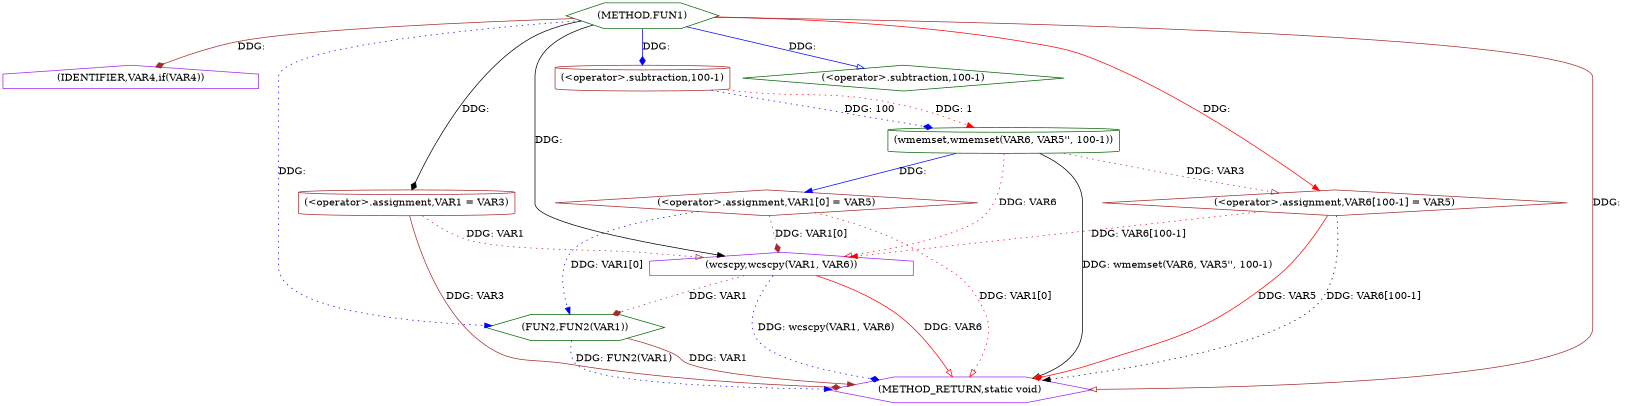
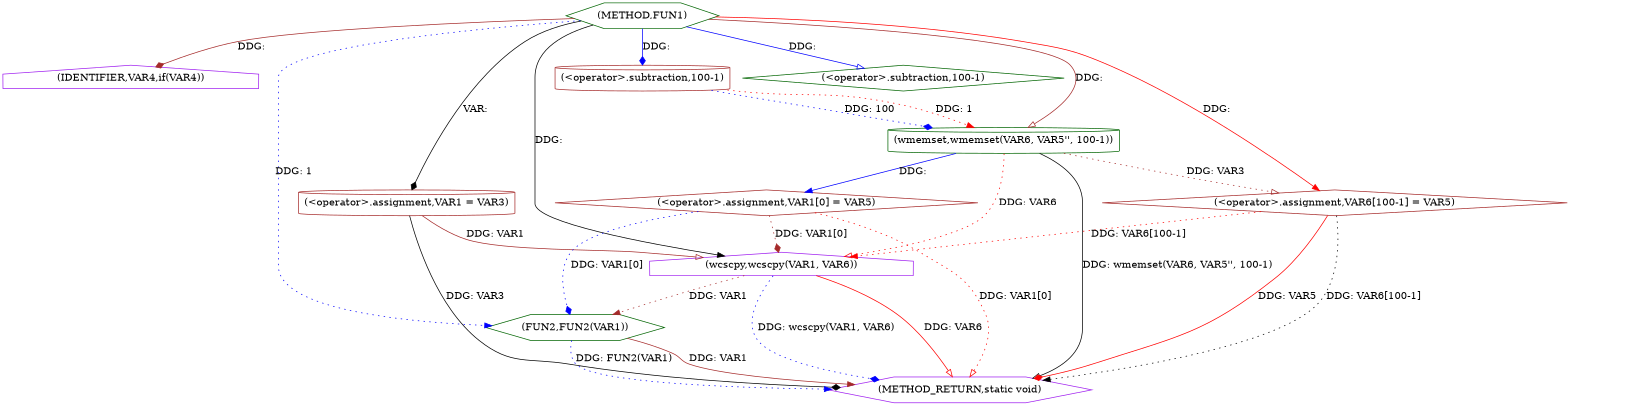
(1534, 58) -> (931, 35)
(477, 109) -> (477, 109)
(294, 172) -> (294, 172)
(614, 230) -> (614, 230)
(556, 249) -> (556, 249)
(682, 293) -> (682, 293)
(568, 364) -> (568, 364)
